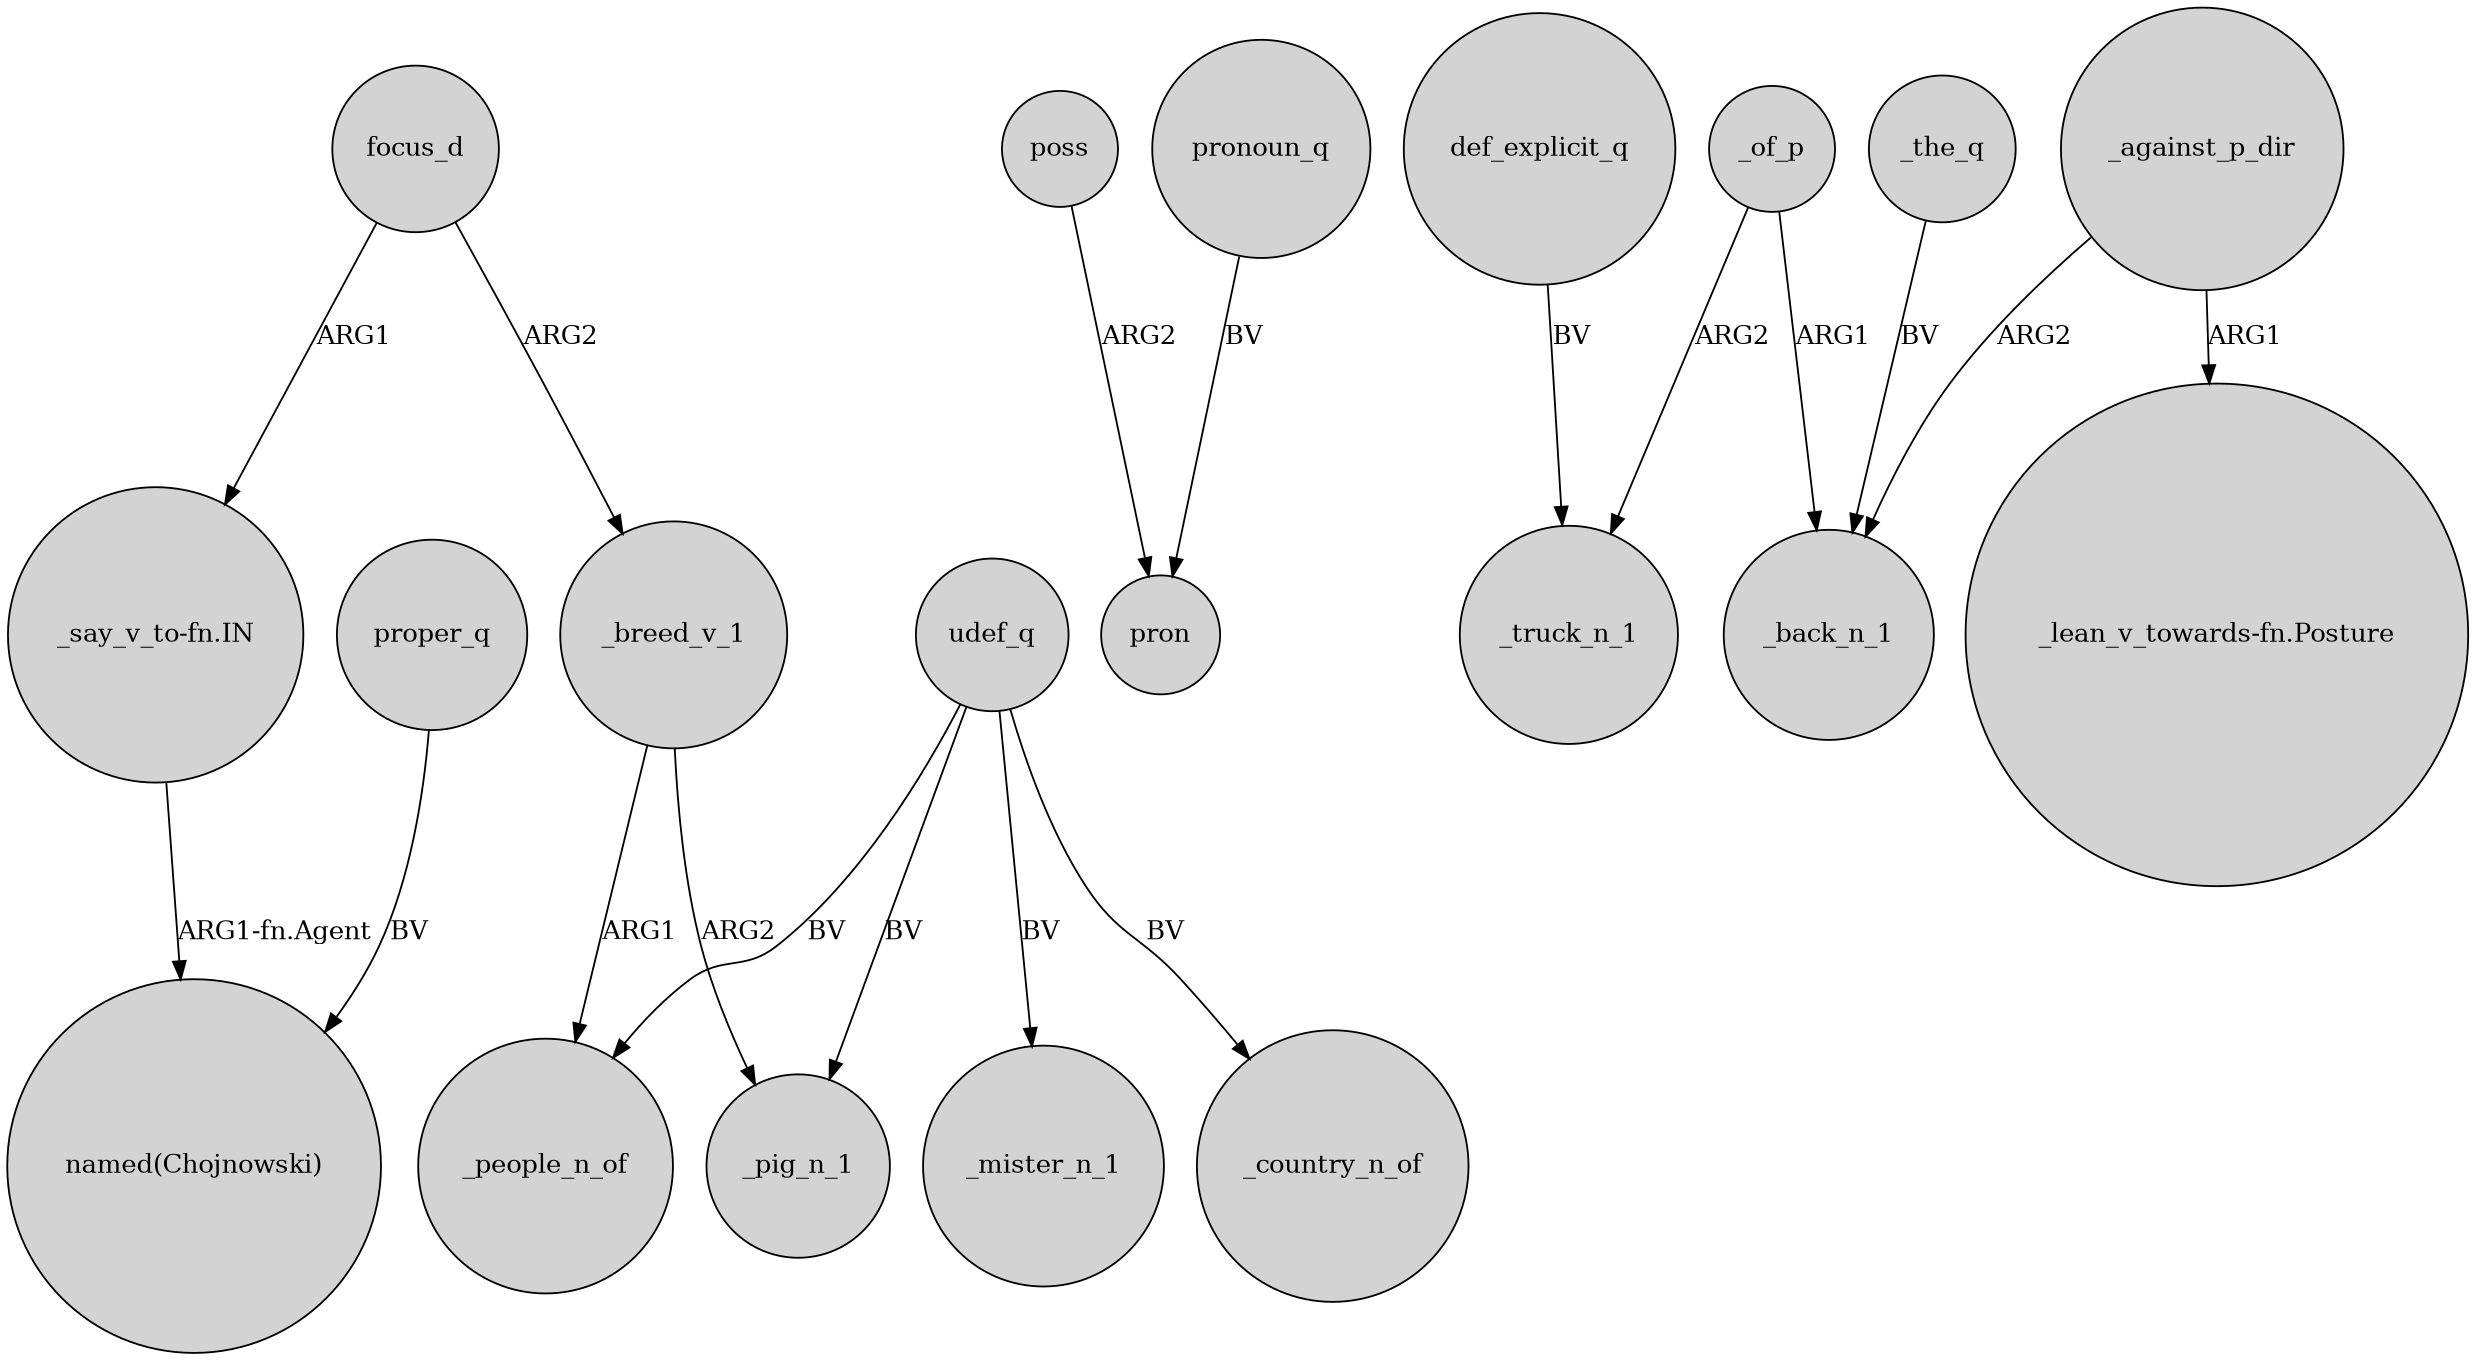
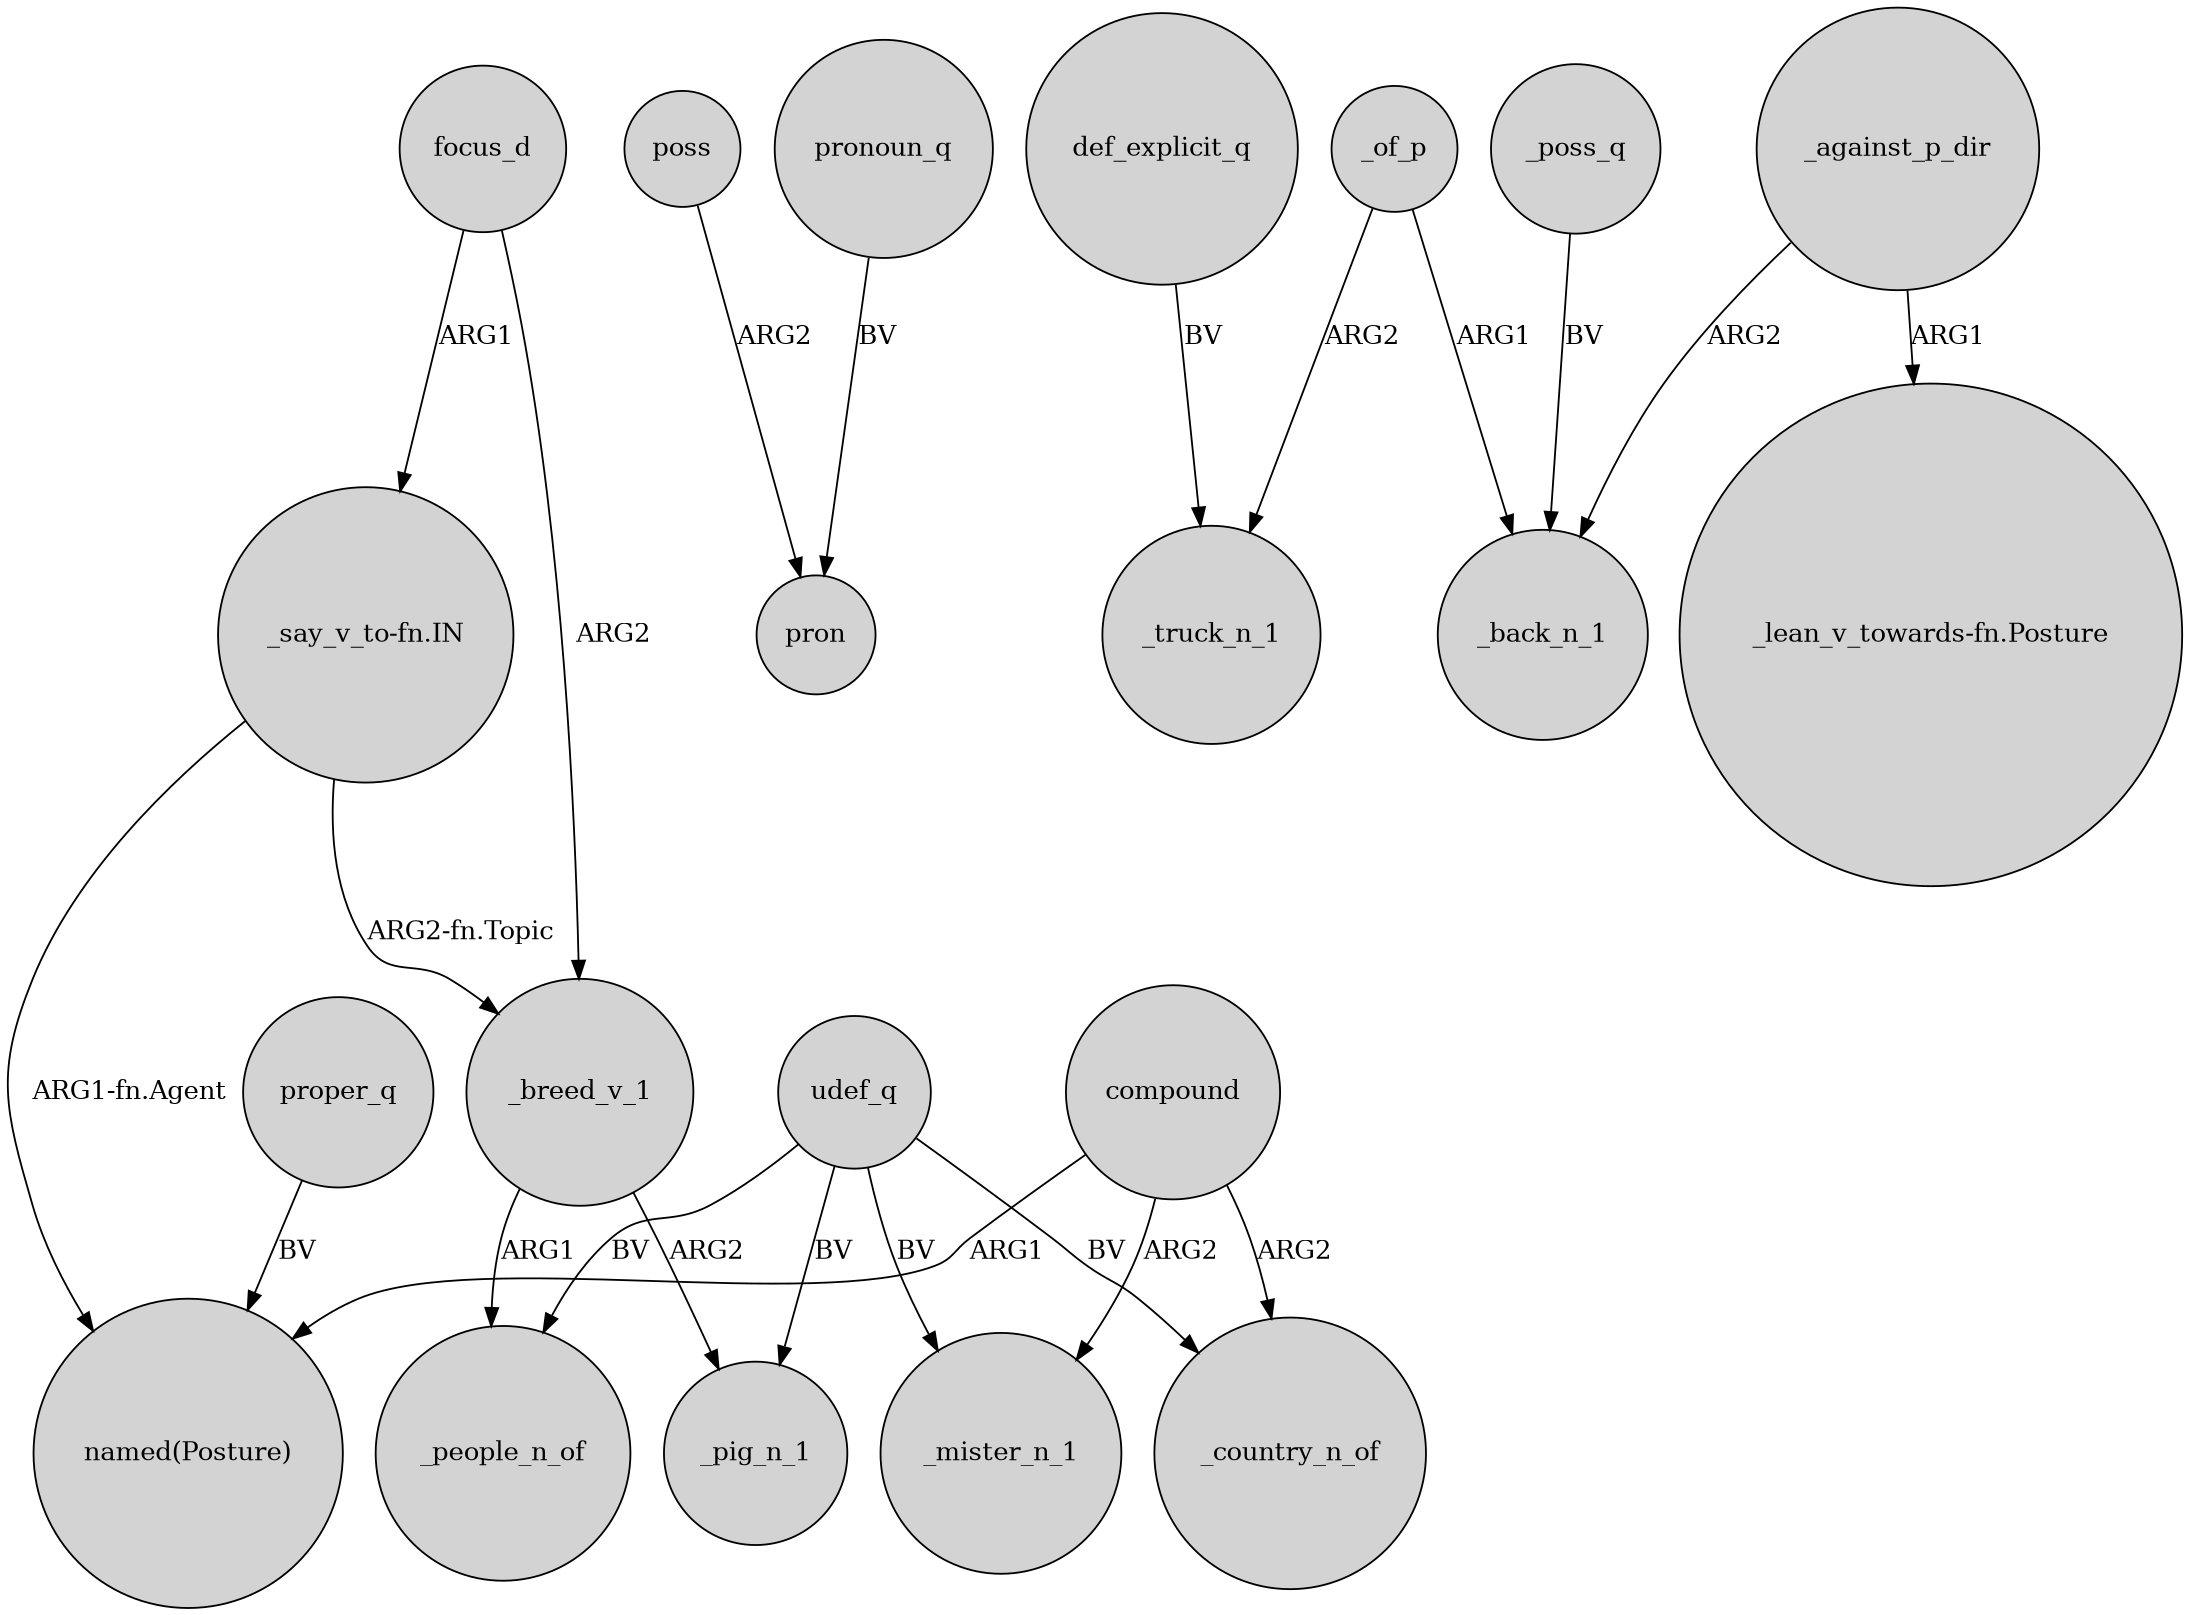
(1942, 149) -> (1576, 149)
none -> (357, 929)
none -> (1173, 1092)
(194, 1166) -> (188, 1453)
